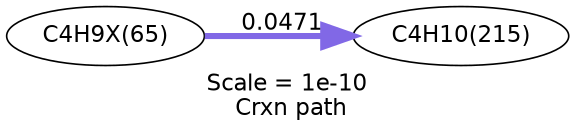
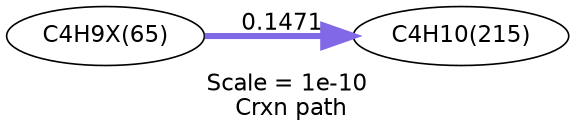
(279, 24) -> (279, 24)
